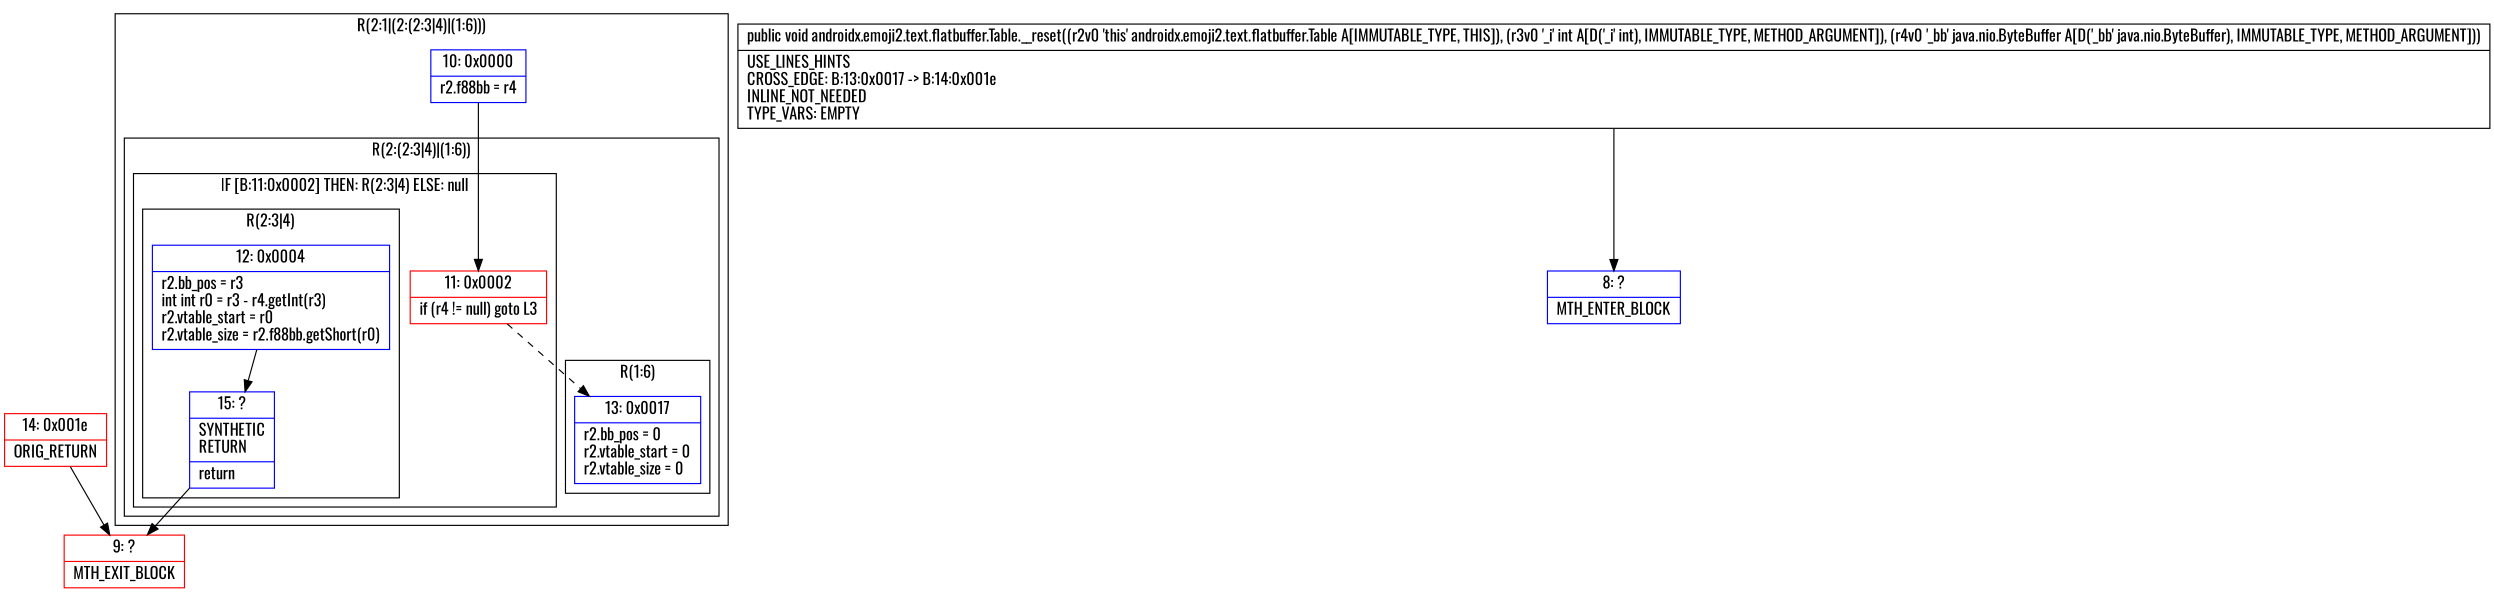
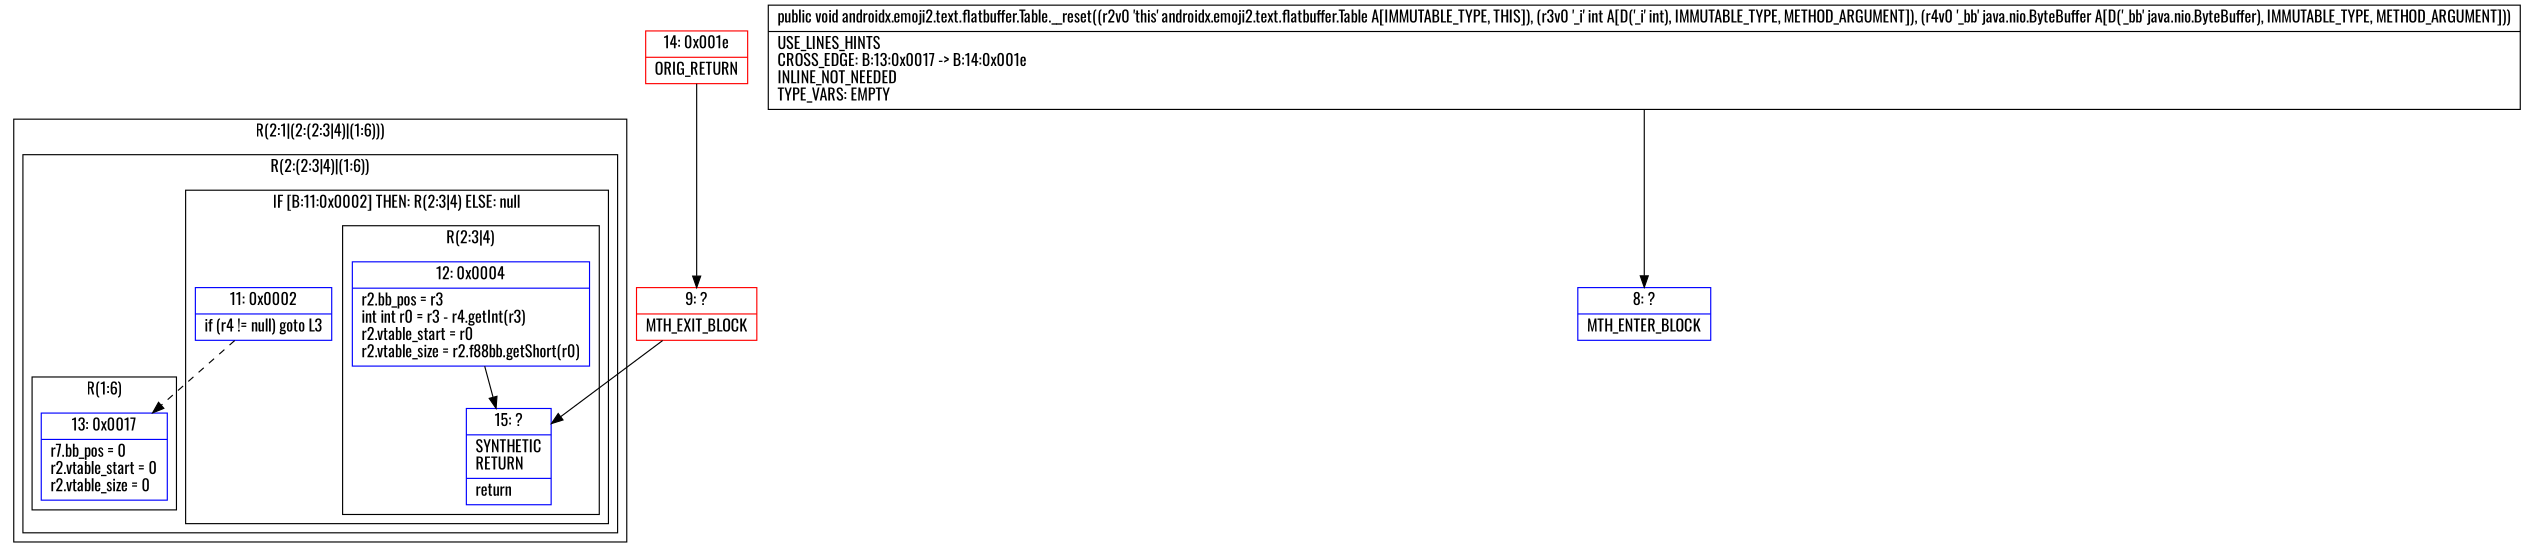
(478, 76) -> none
(478, 297) -> (264, 314)
(623, 435) -> (89, 452)
(172, 507) -> (591, 394)
